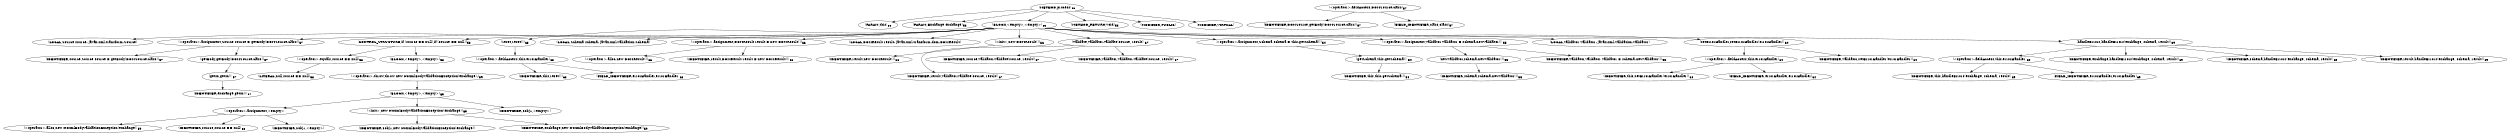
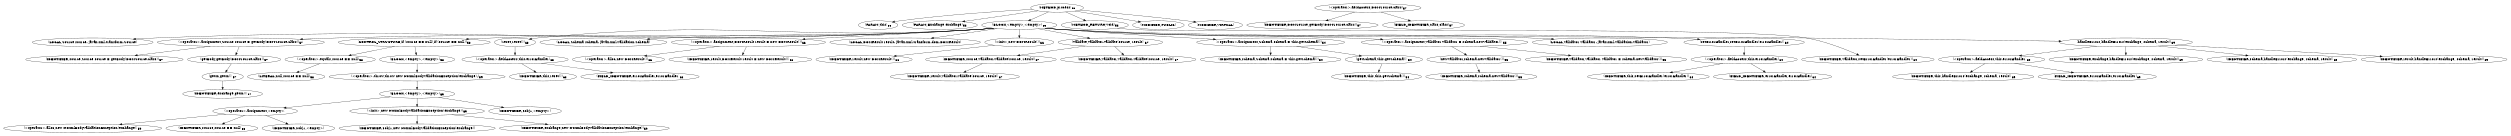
(991, 47) -> (974, 68)
(1805, 51) -> (1489, 31)
none -> (1271, 59)
